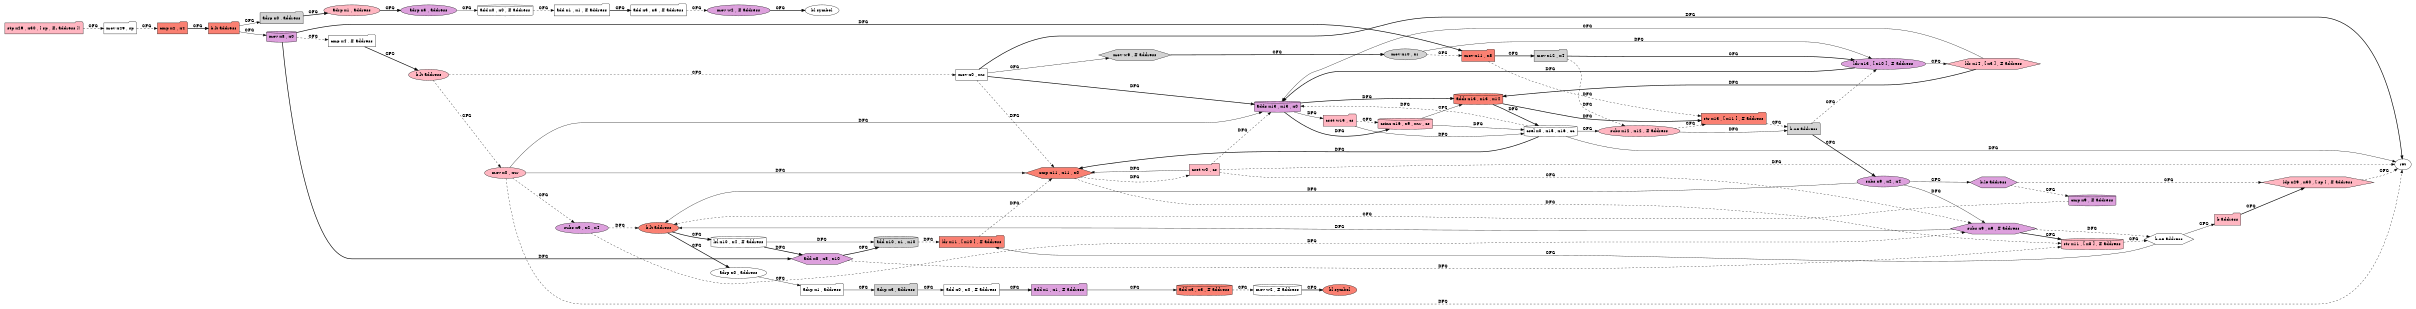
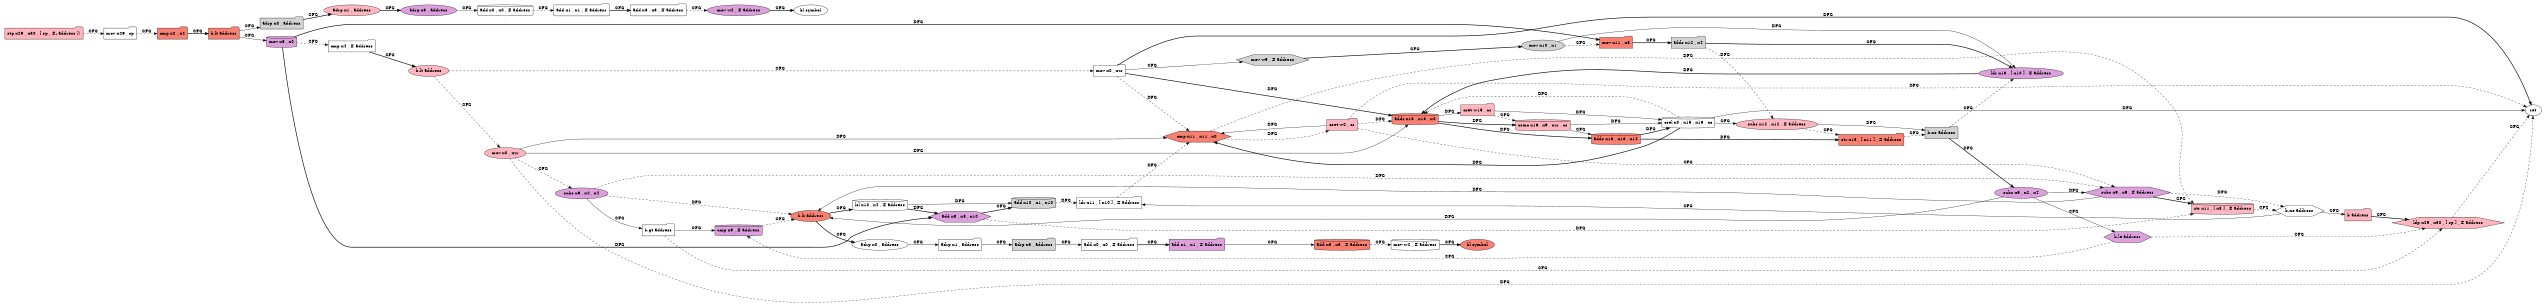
(1551, 56) -> (1688, 43)
(1994, 64) -> none
(1591, 98) -> none
(1277, 107) -> (1415, 119)
none -> (658, 230)
(972, 242) -> (1109, 203)
